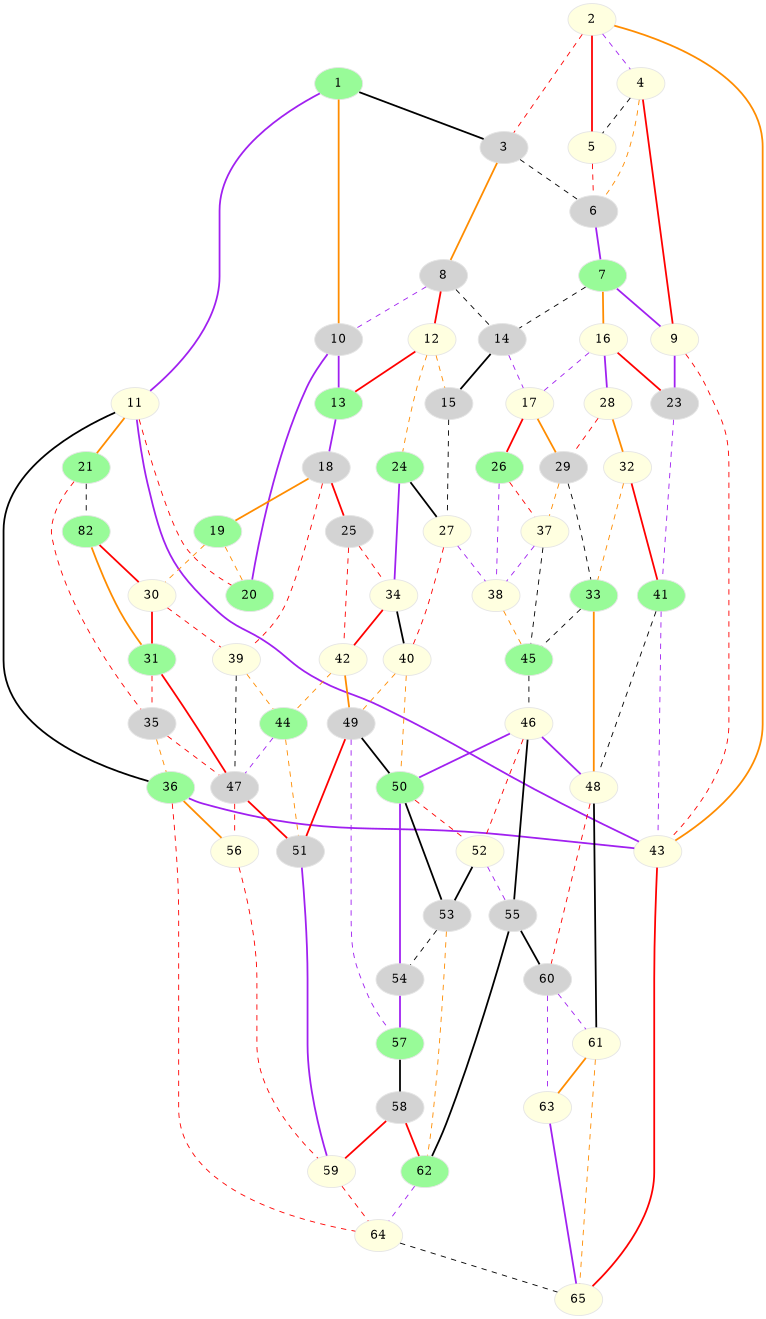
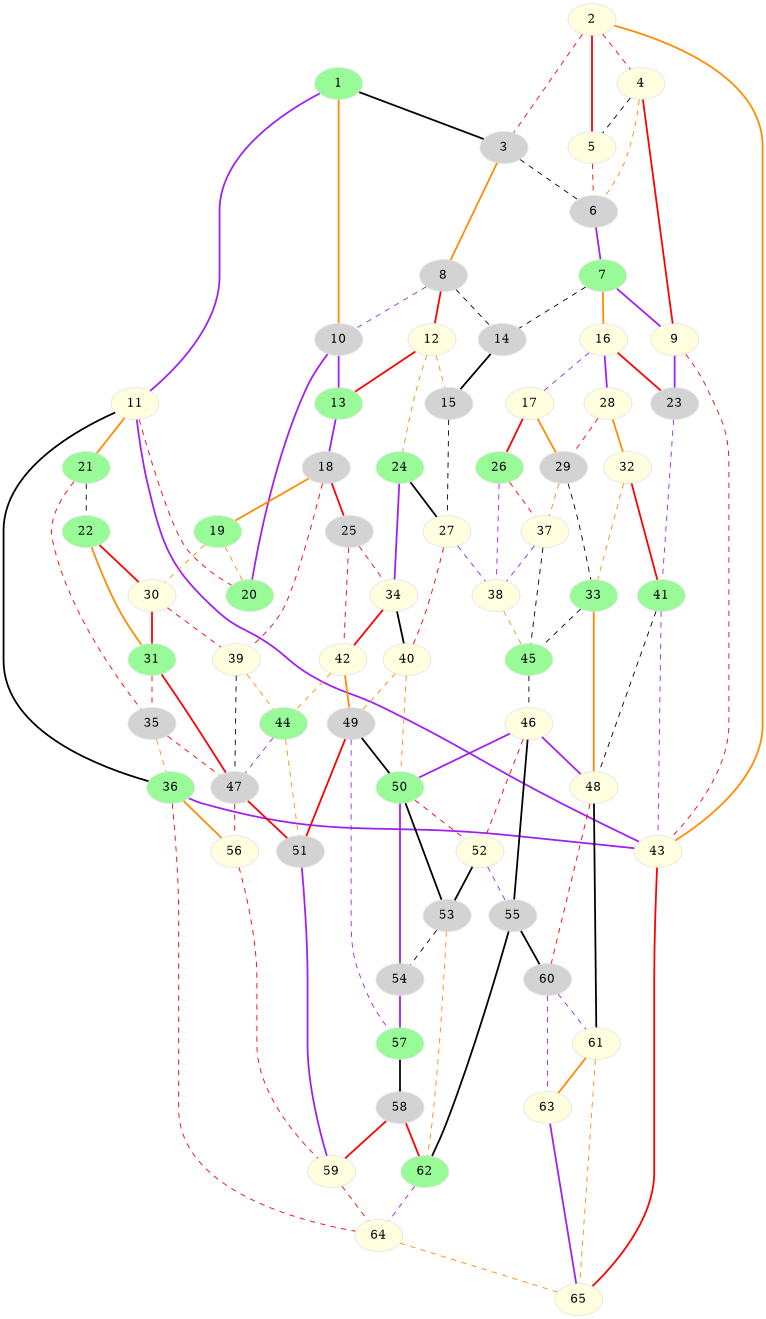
(616, 52) -> (616, 52)
(516, 372) -> none
(86, 532) -> (86, 532)
(479, 1268) -> (479, 1268)
